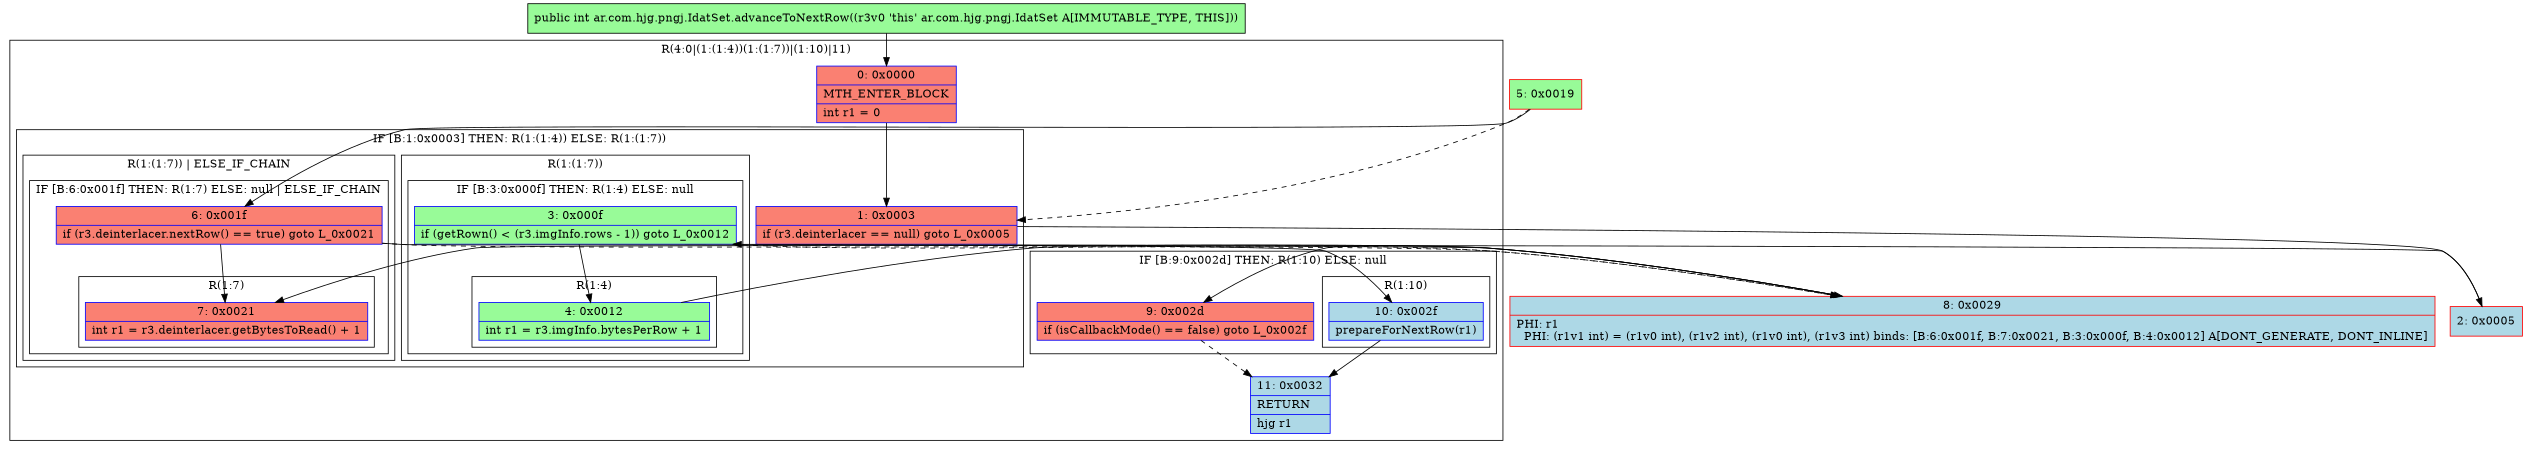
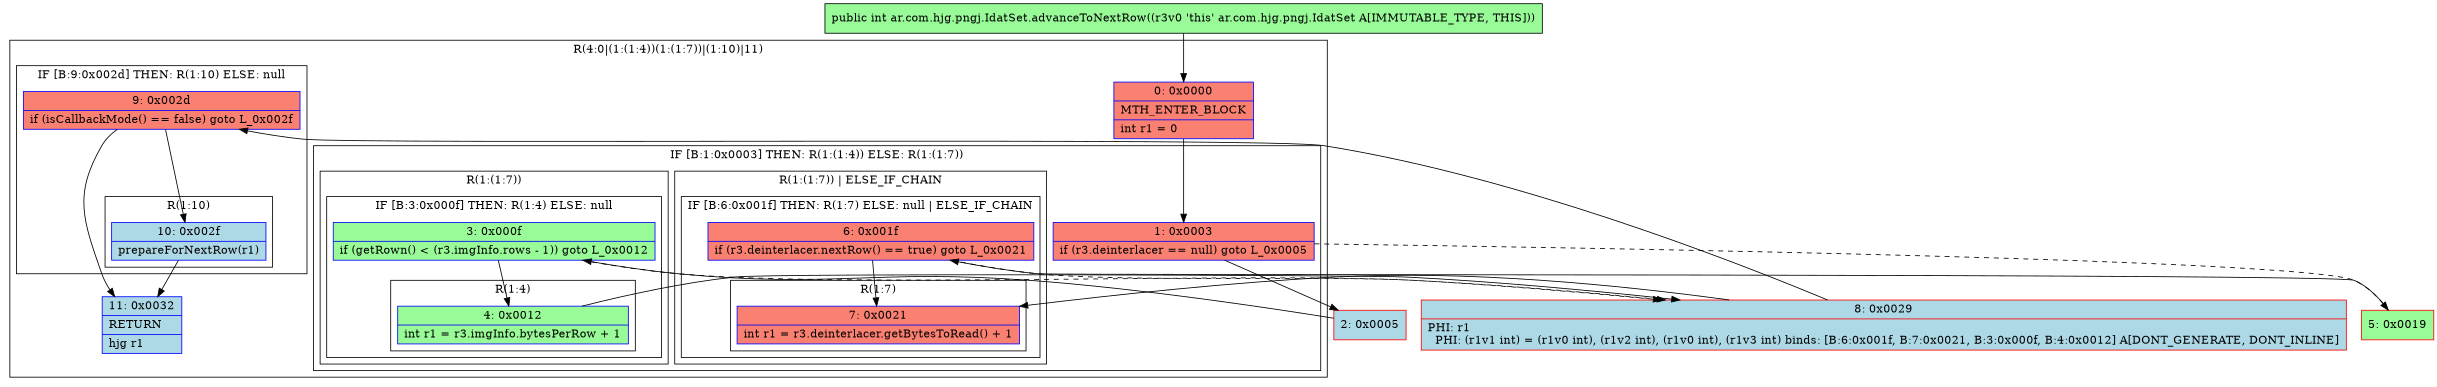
(1283, 187) -> (1853, 254)
(892, 245) -> (174, 172)
(1227, 359) -> (84, 207)
